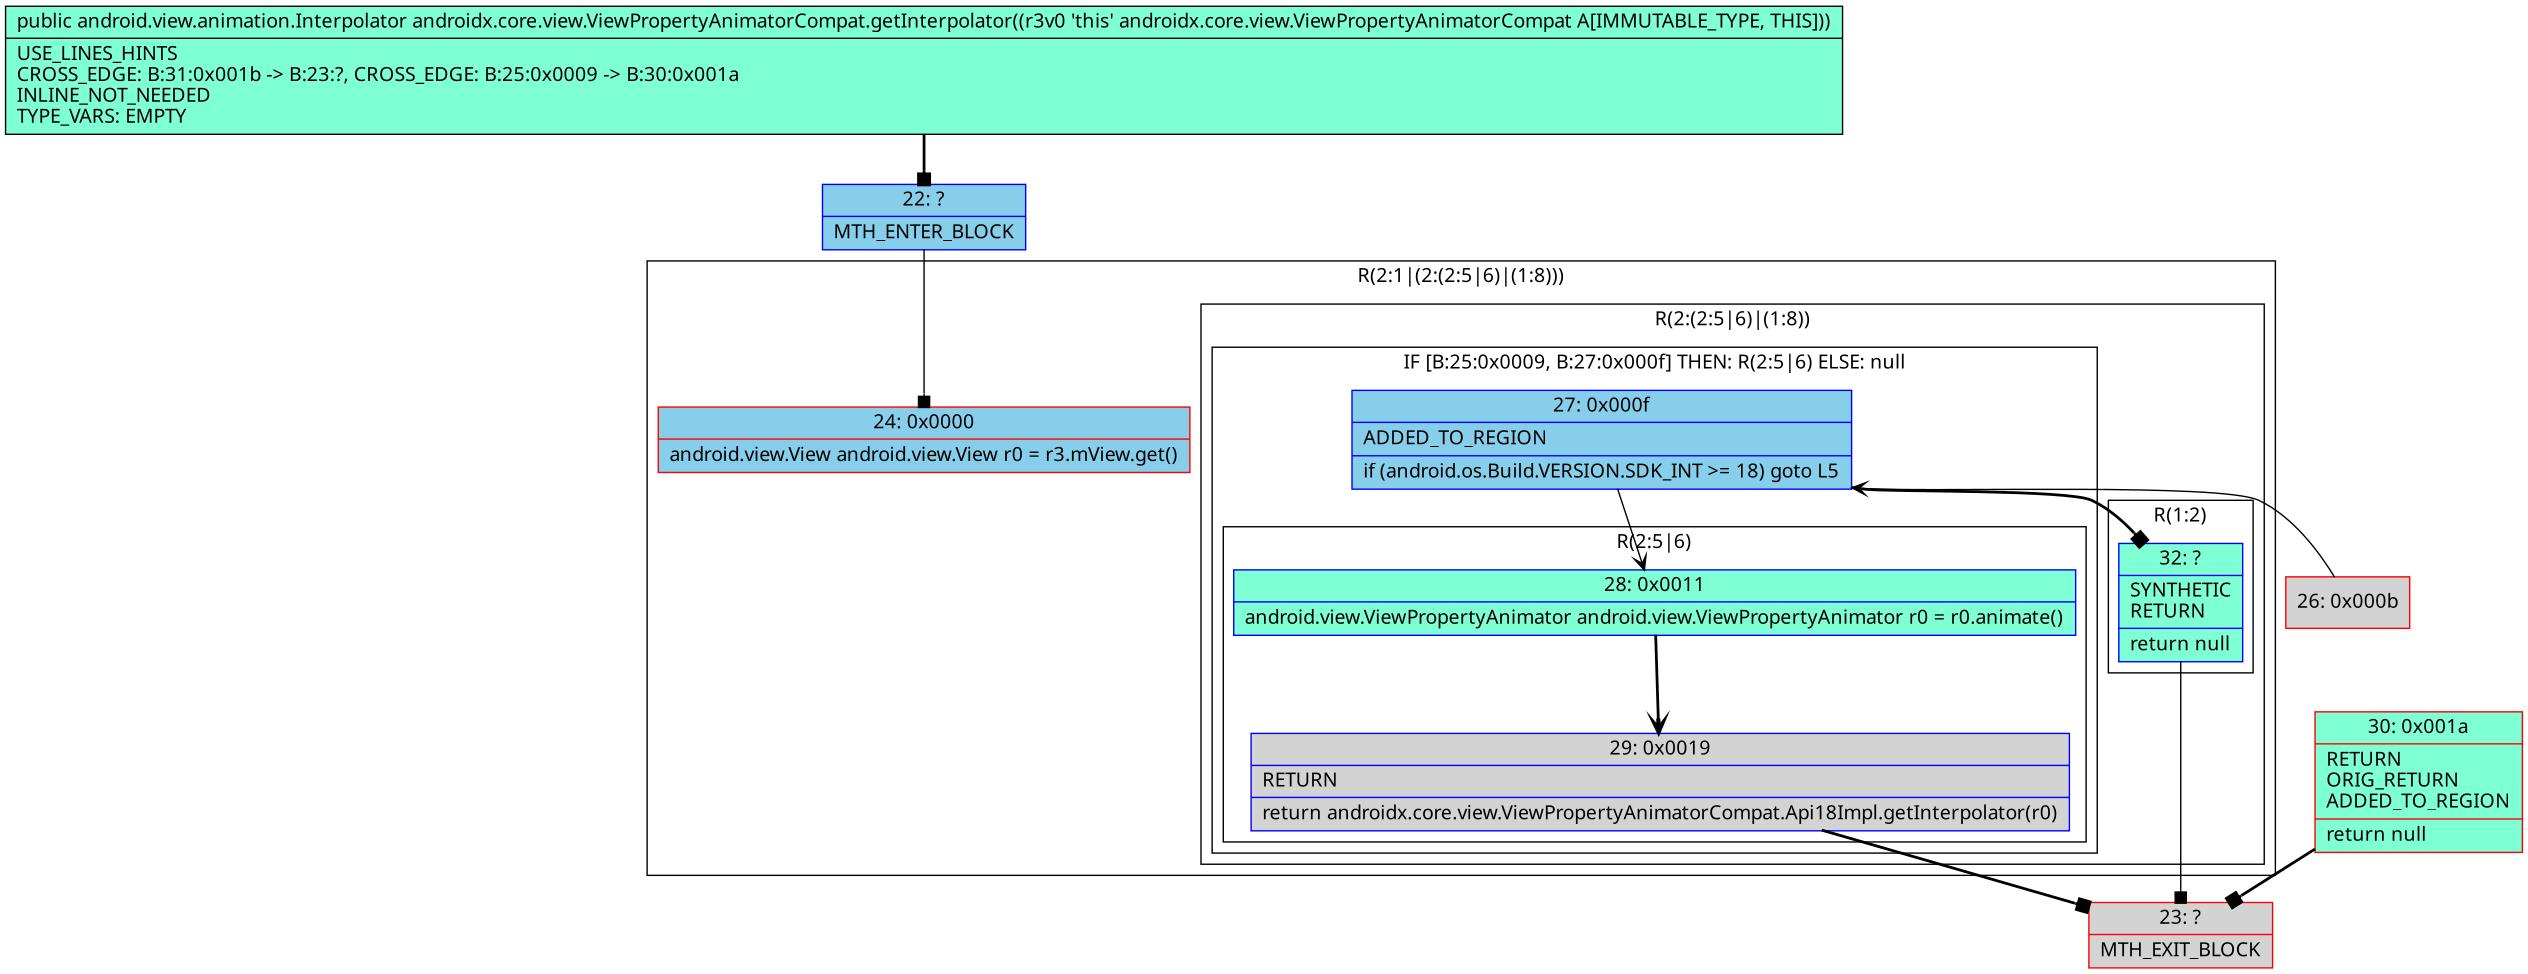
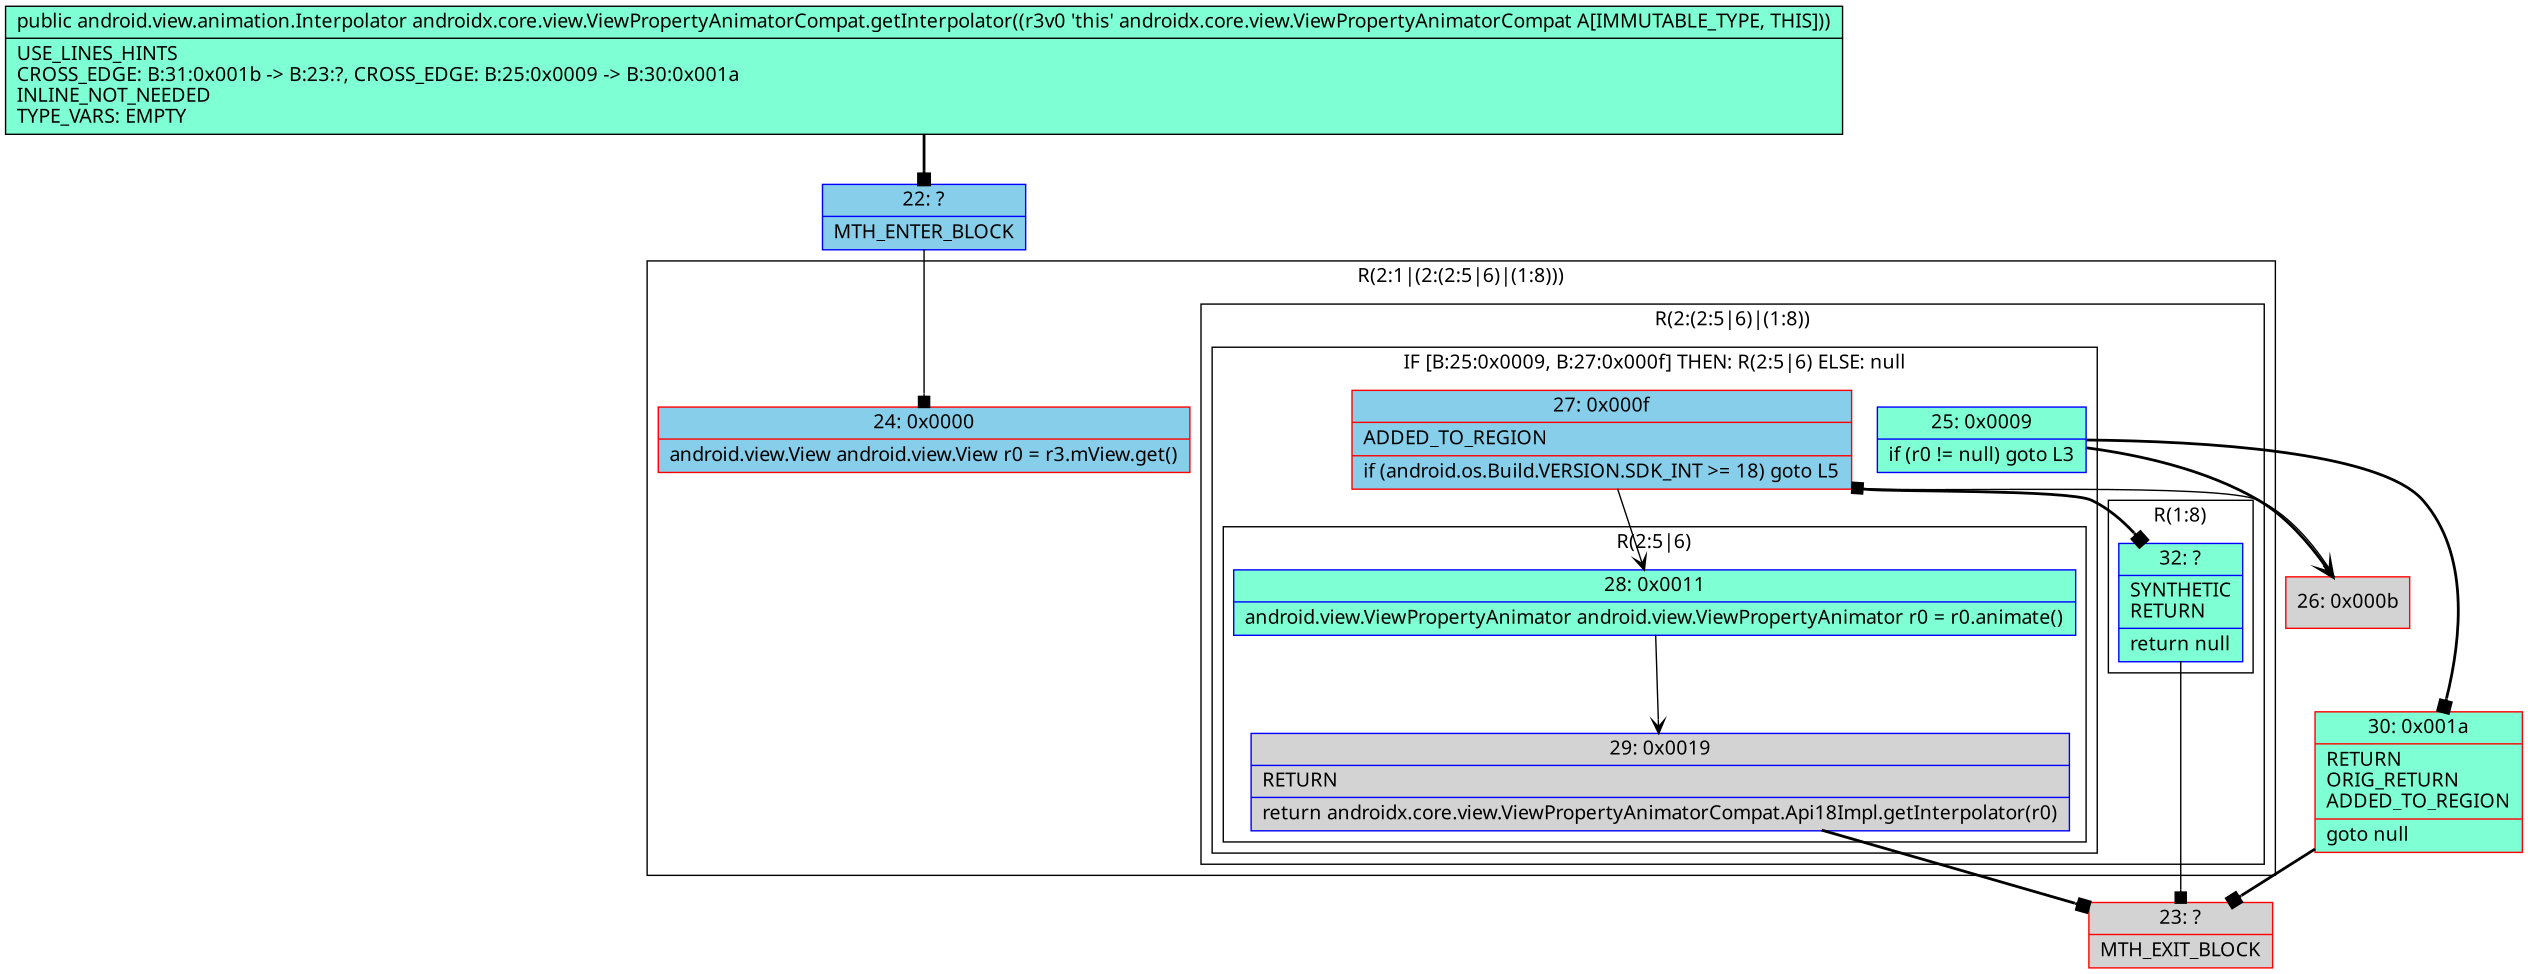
(1602, 440) -> (1602, 440)
none -> (1982, 440)
(2117, 490) -> (2117, 490)
(2181, 516) -> (2181, 516)
(1657, 677) -> (1657, 677)
(2377, 835) -> (2368, 835)
